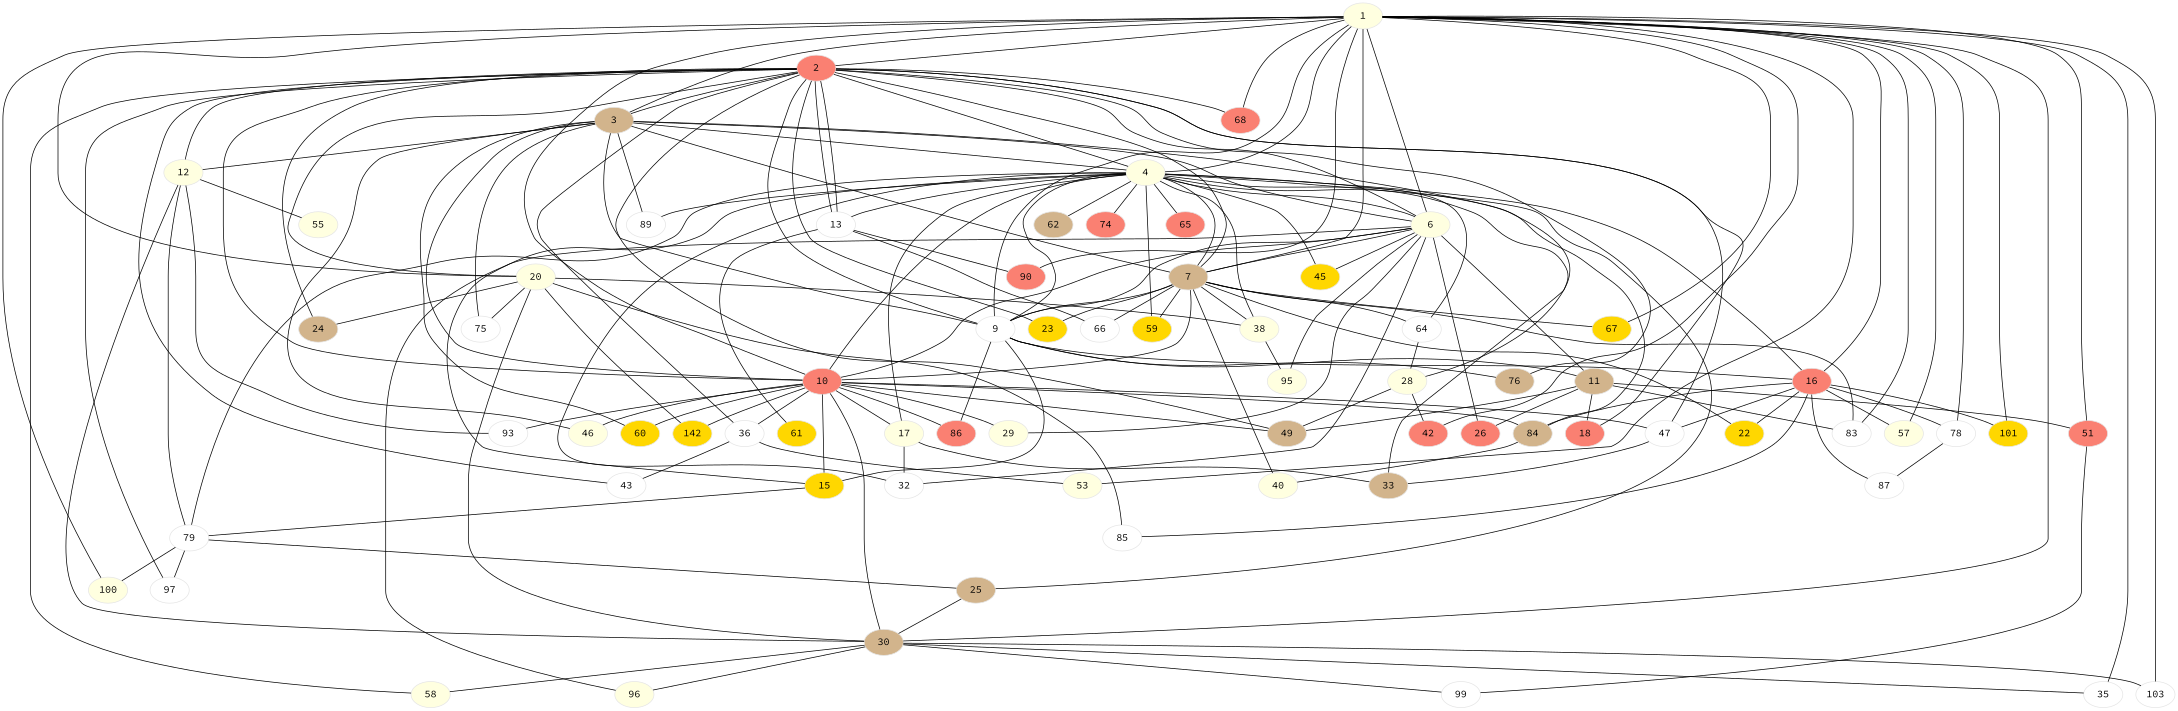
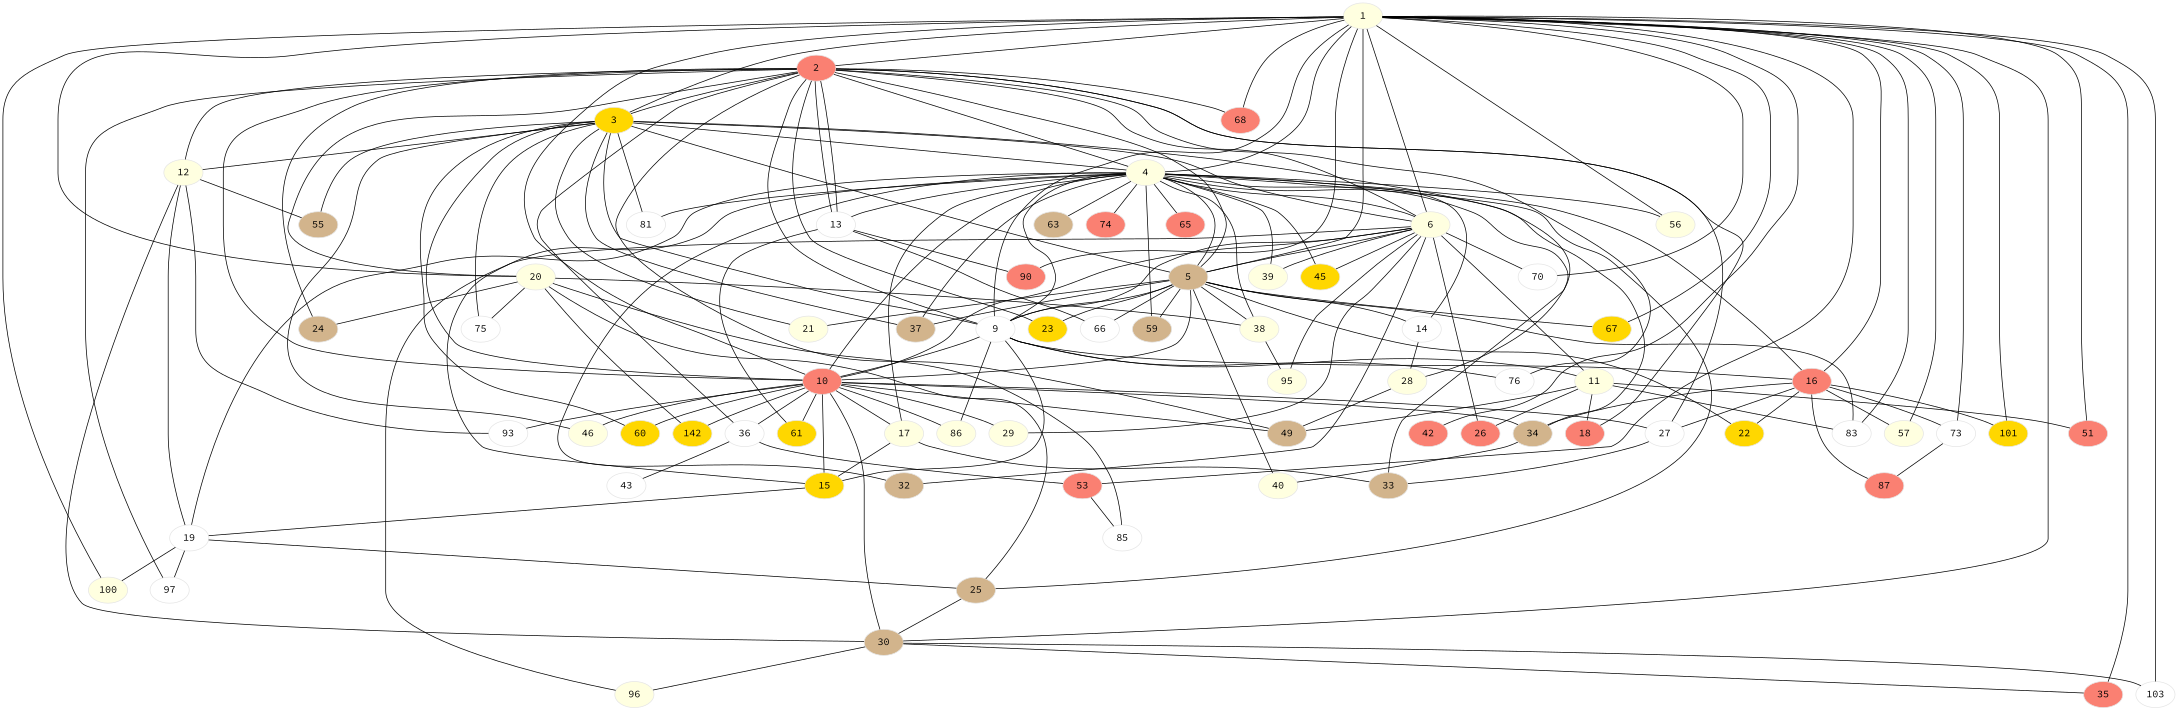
(614, 120) -> (614, 120)
none -> (440, 134)
(158, 158) -> none
(318, 225) -> (318, 225)
(646, 225) -> (646, 225)
(1053, 225) -> (1053, 225)
none -> (1675, 225)
(1188, 277) -> (1188, 277)
none -> (1268, 277)
none -> (1538, 277)
none -> (808, 329)
none -> (916, 329)
(1152, 329) -> (1152, 329)
(1422, 329) -> (1422, 329)
none -> (932, 353)
(1515, 381) -> (1515, 381)
(1594, 381) -> (1594, 381)
none -> (810, 407)
(1418, 407) -> none
(956, 434) -> (956, 434)
(1533, 434) -> (1533, 434)
(1665, 434) -> (1665, 434)
(1956, 434) -> (1956, 434)
(904, 460) -> (867, 458)
(904, 486) -> (904, 486)
(1082, 486) -> (1082, 486)
(1884, 486) -> (1884, 486)
(1493, 512) -> (1102, 512)
(189, 538) -> (189, 538)
(527, 592) -> (844, 368)
(431, 695) -> none
(1461, 695) -> none
(2103, 695) -> (2103, 695)
